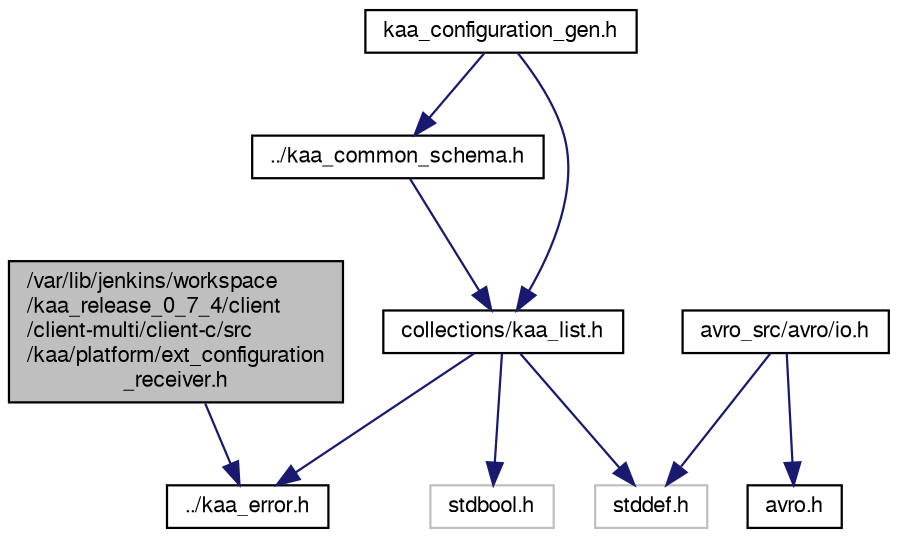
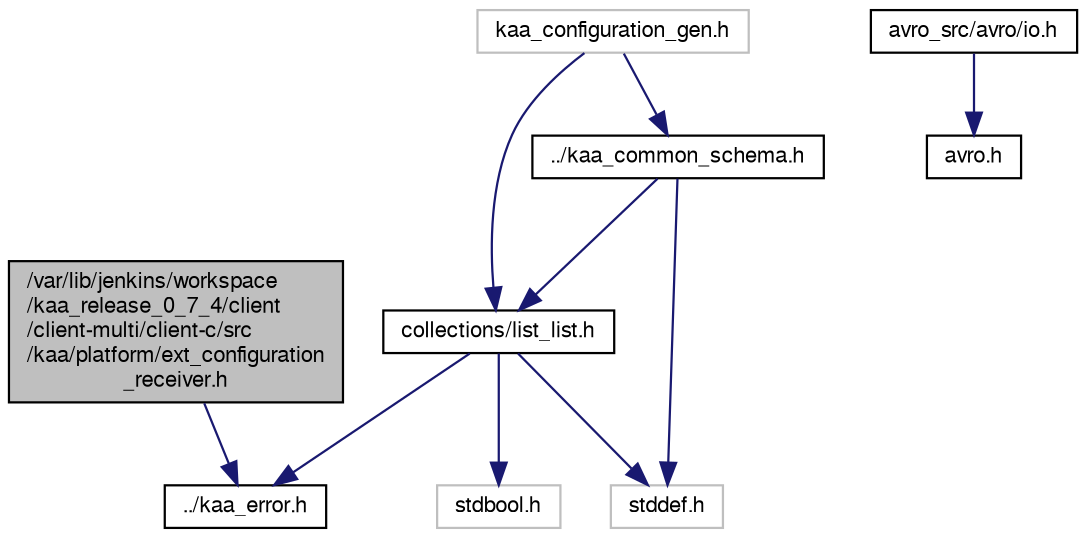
(501, 31) -> (613, 31)
(503, 332) -> (499, 332)
(726, 410) -> (673, 320)
